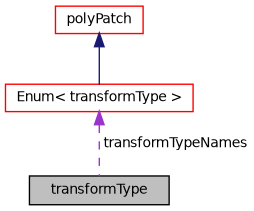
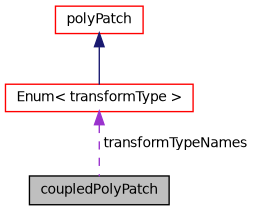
(99, 190) -> (99, 190)
